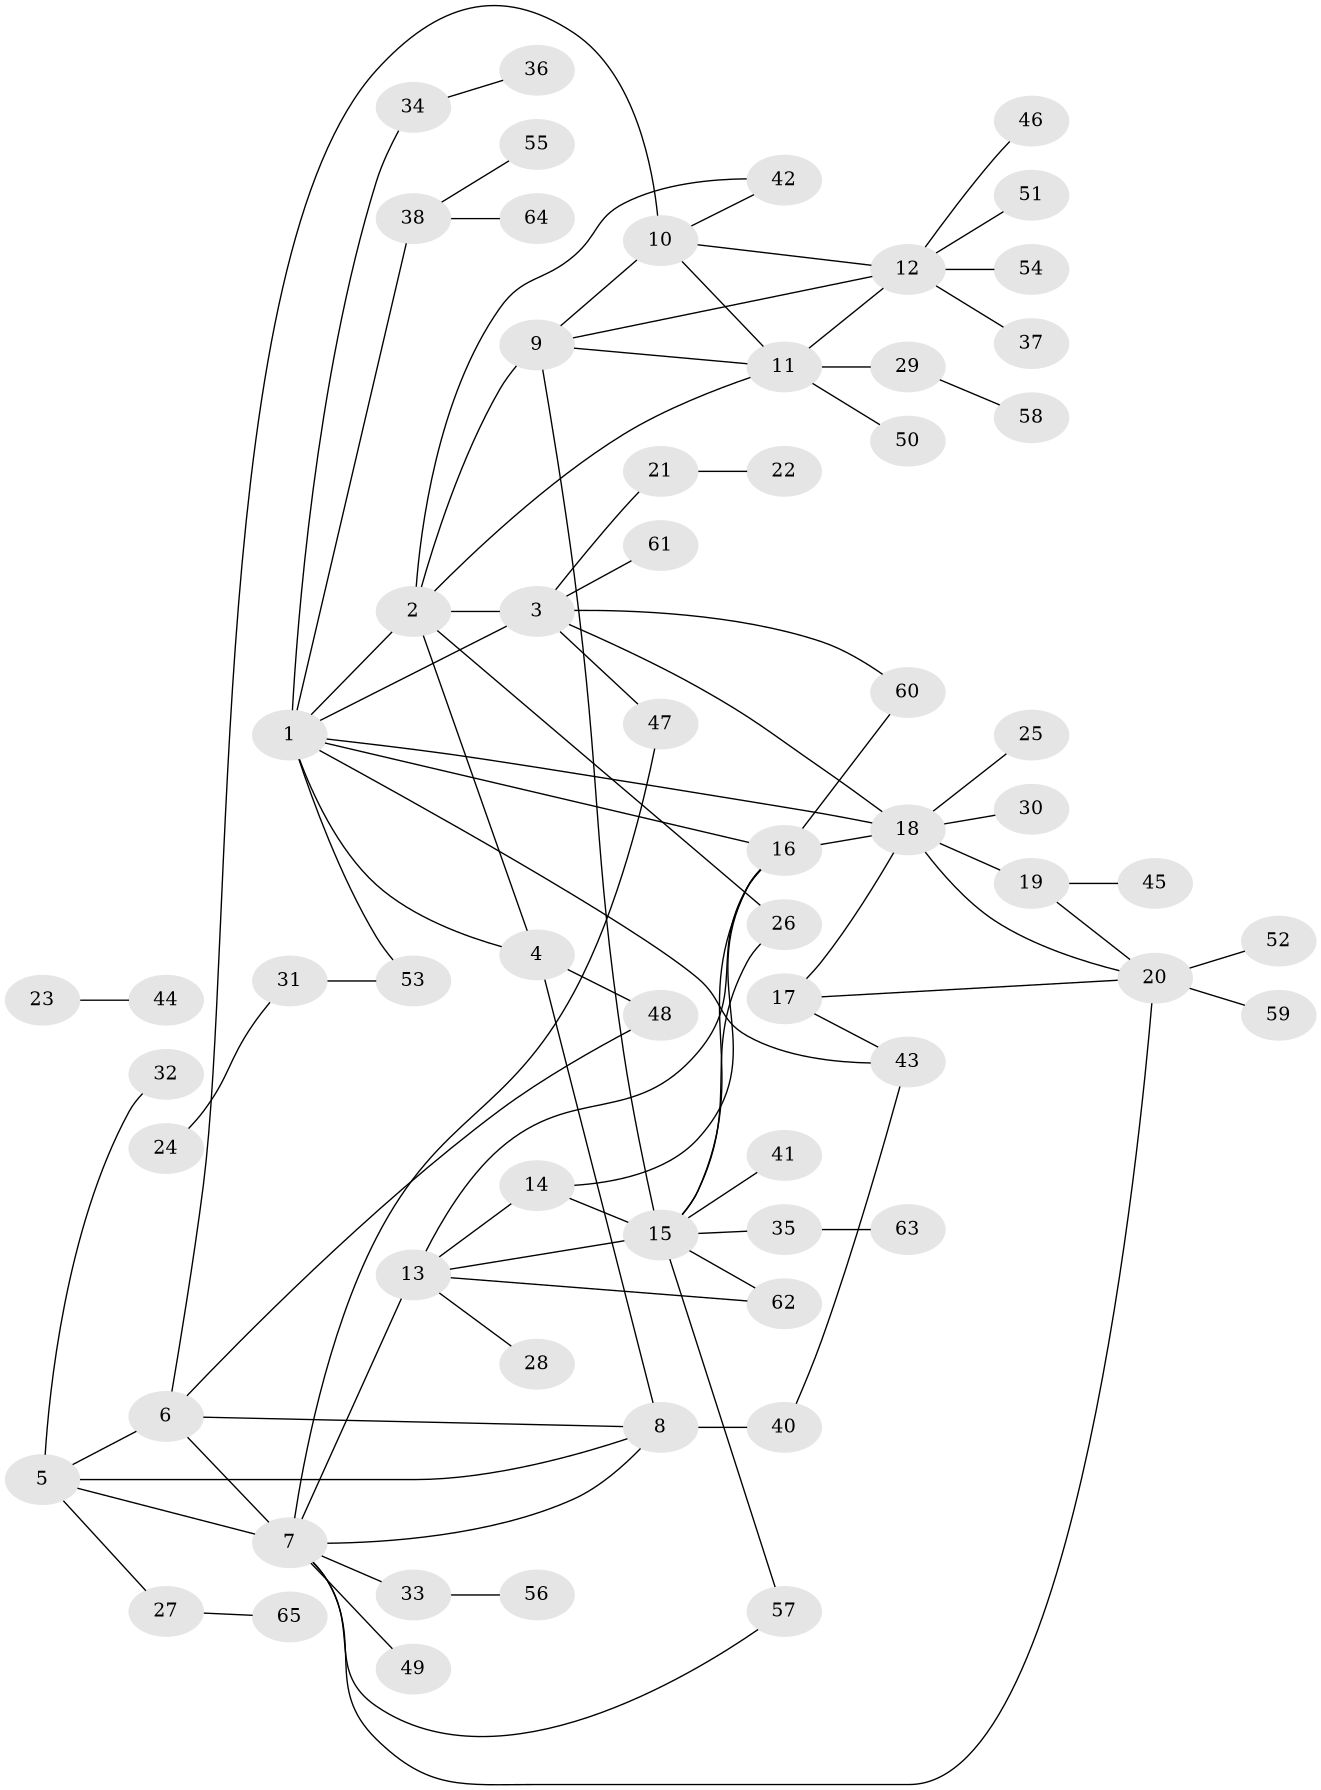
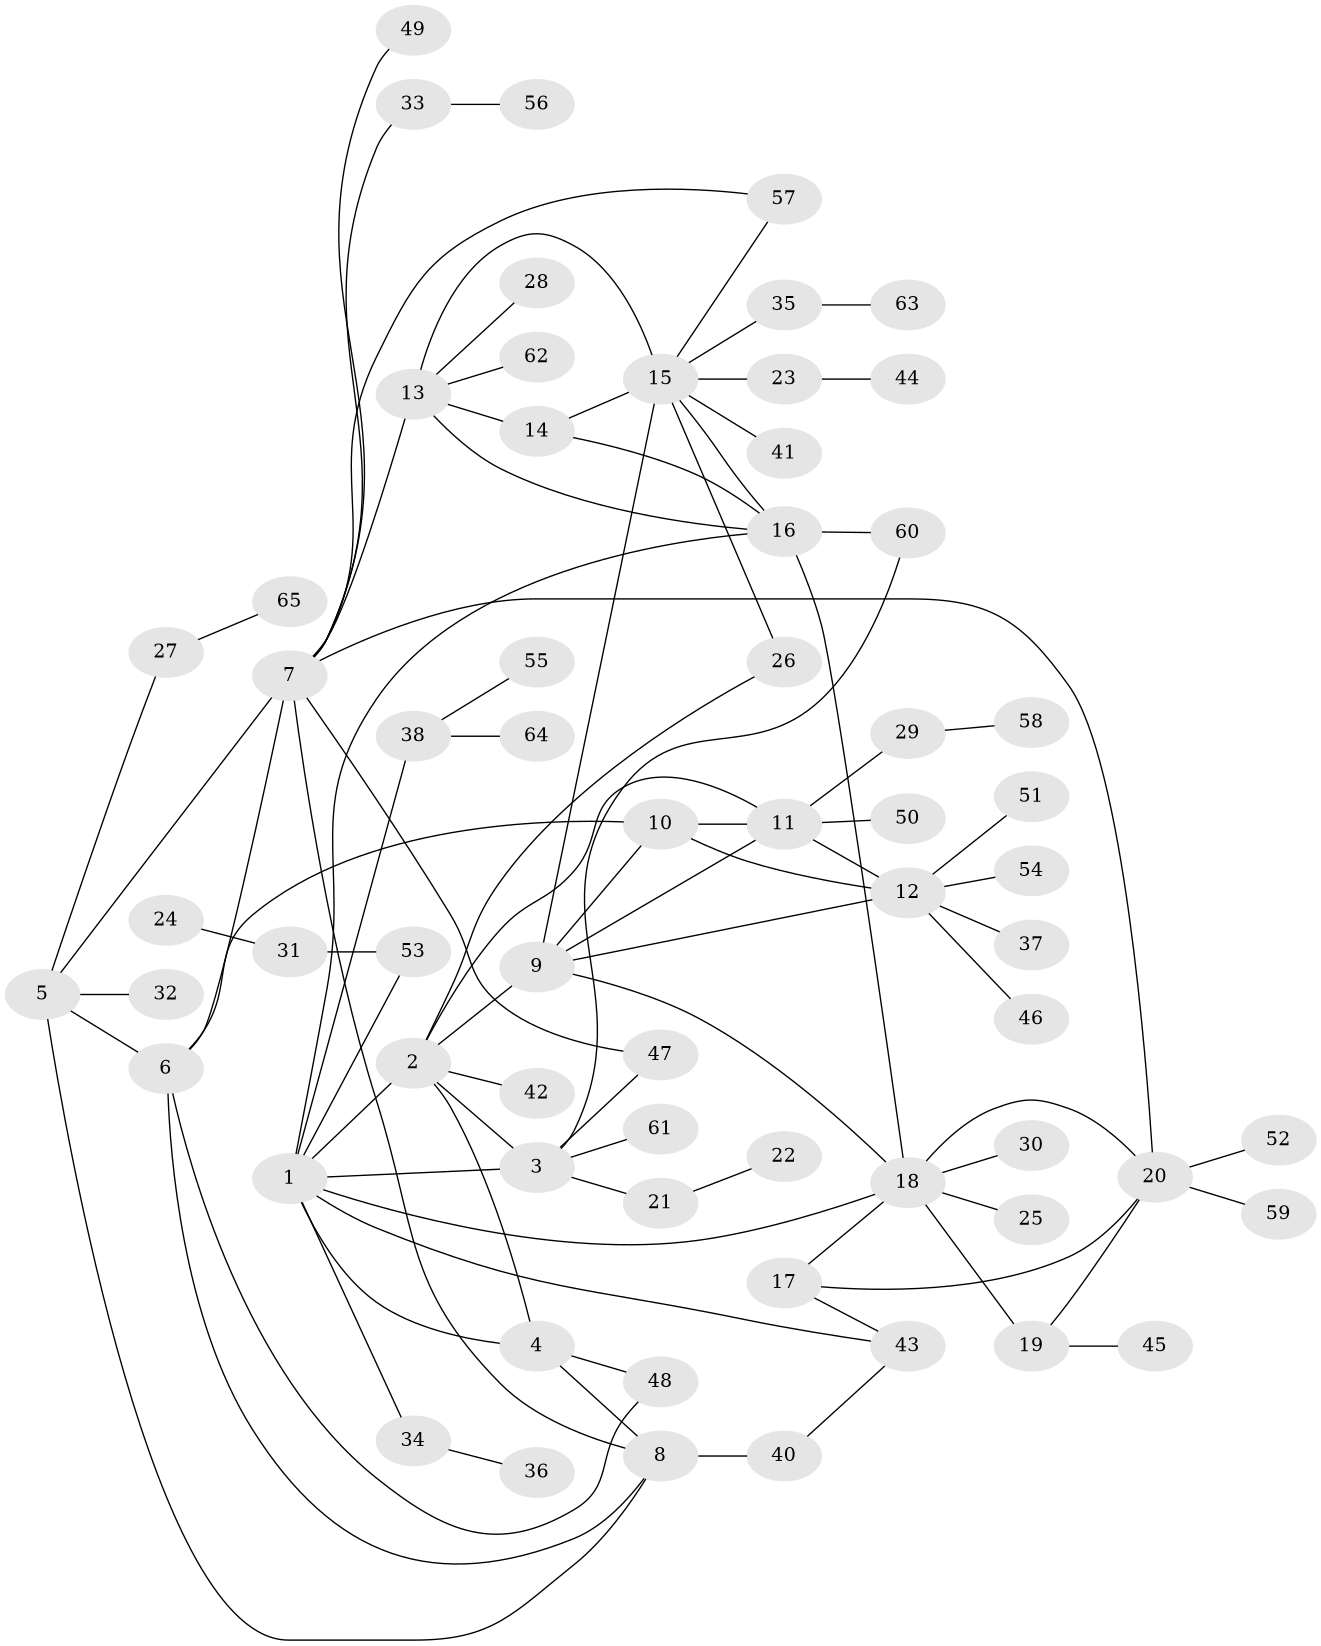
(723, 210) -> none
(732, 707) -> (743, 1045)
(722, 1269) -> (723, 379)
